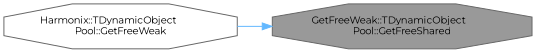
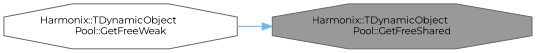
(402, 26) -> (402, 26)
